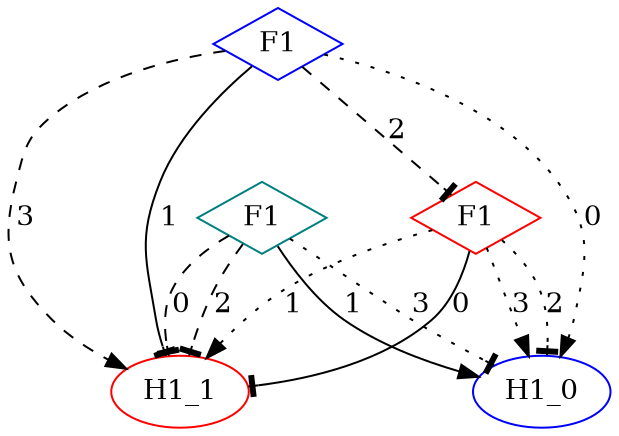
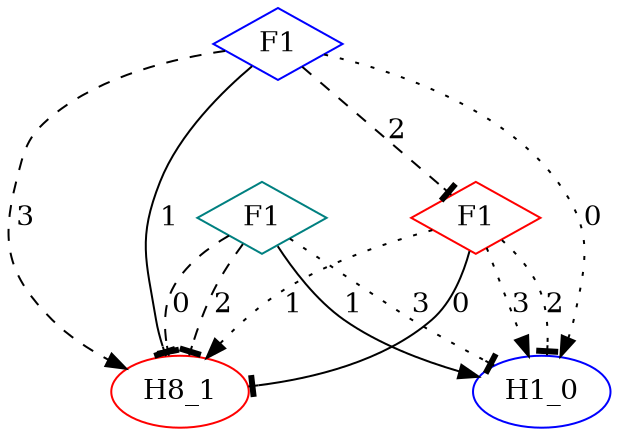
(180, 392) -> (180, 392)
